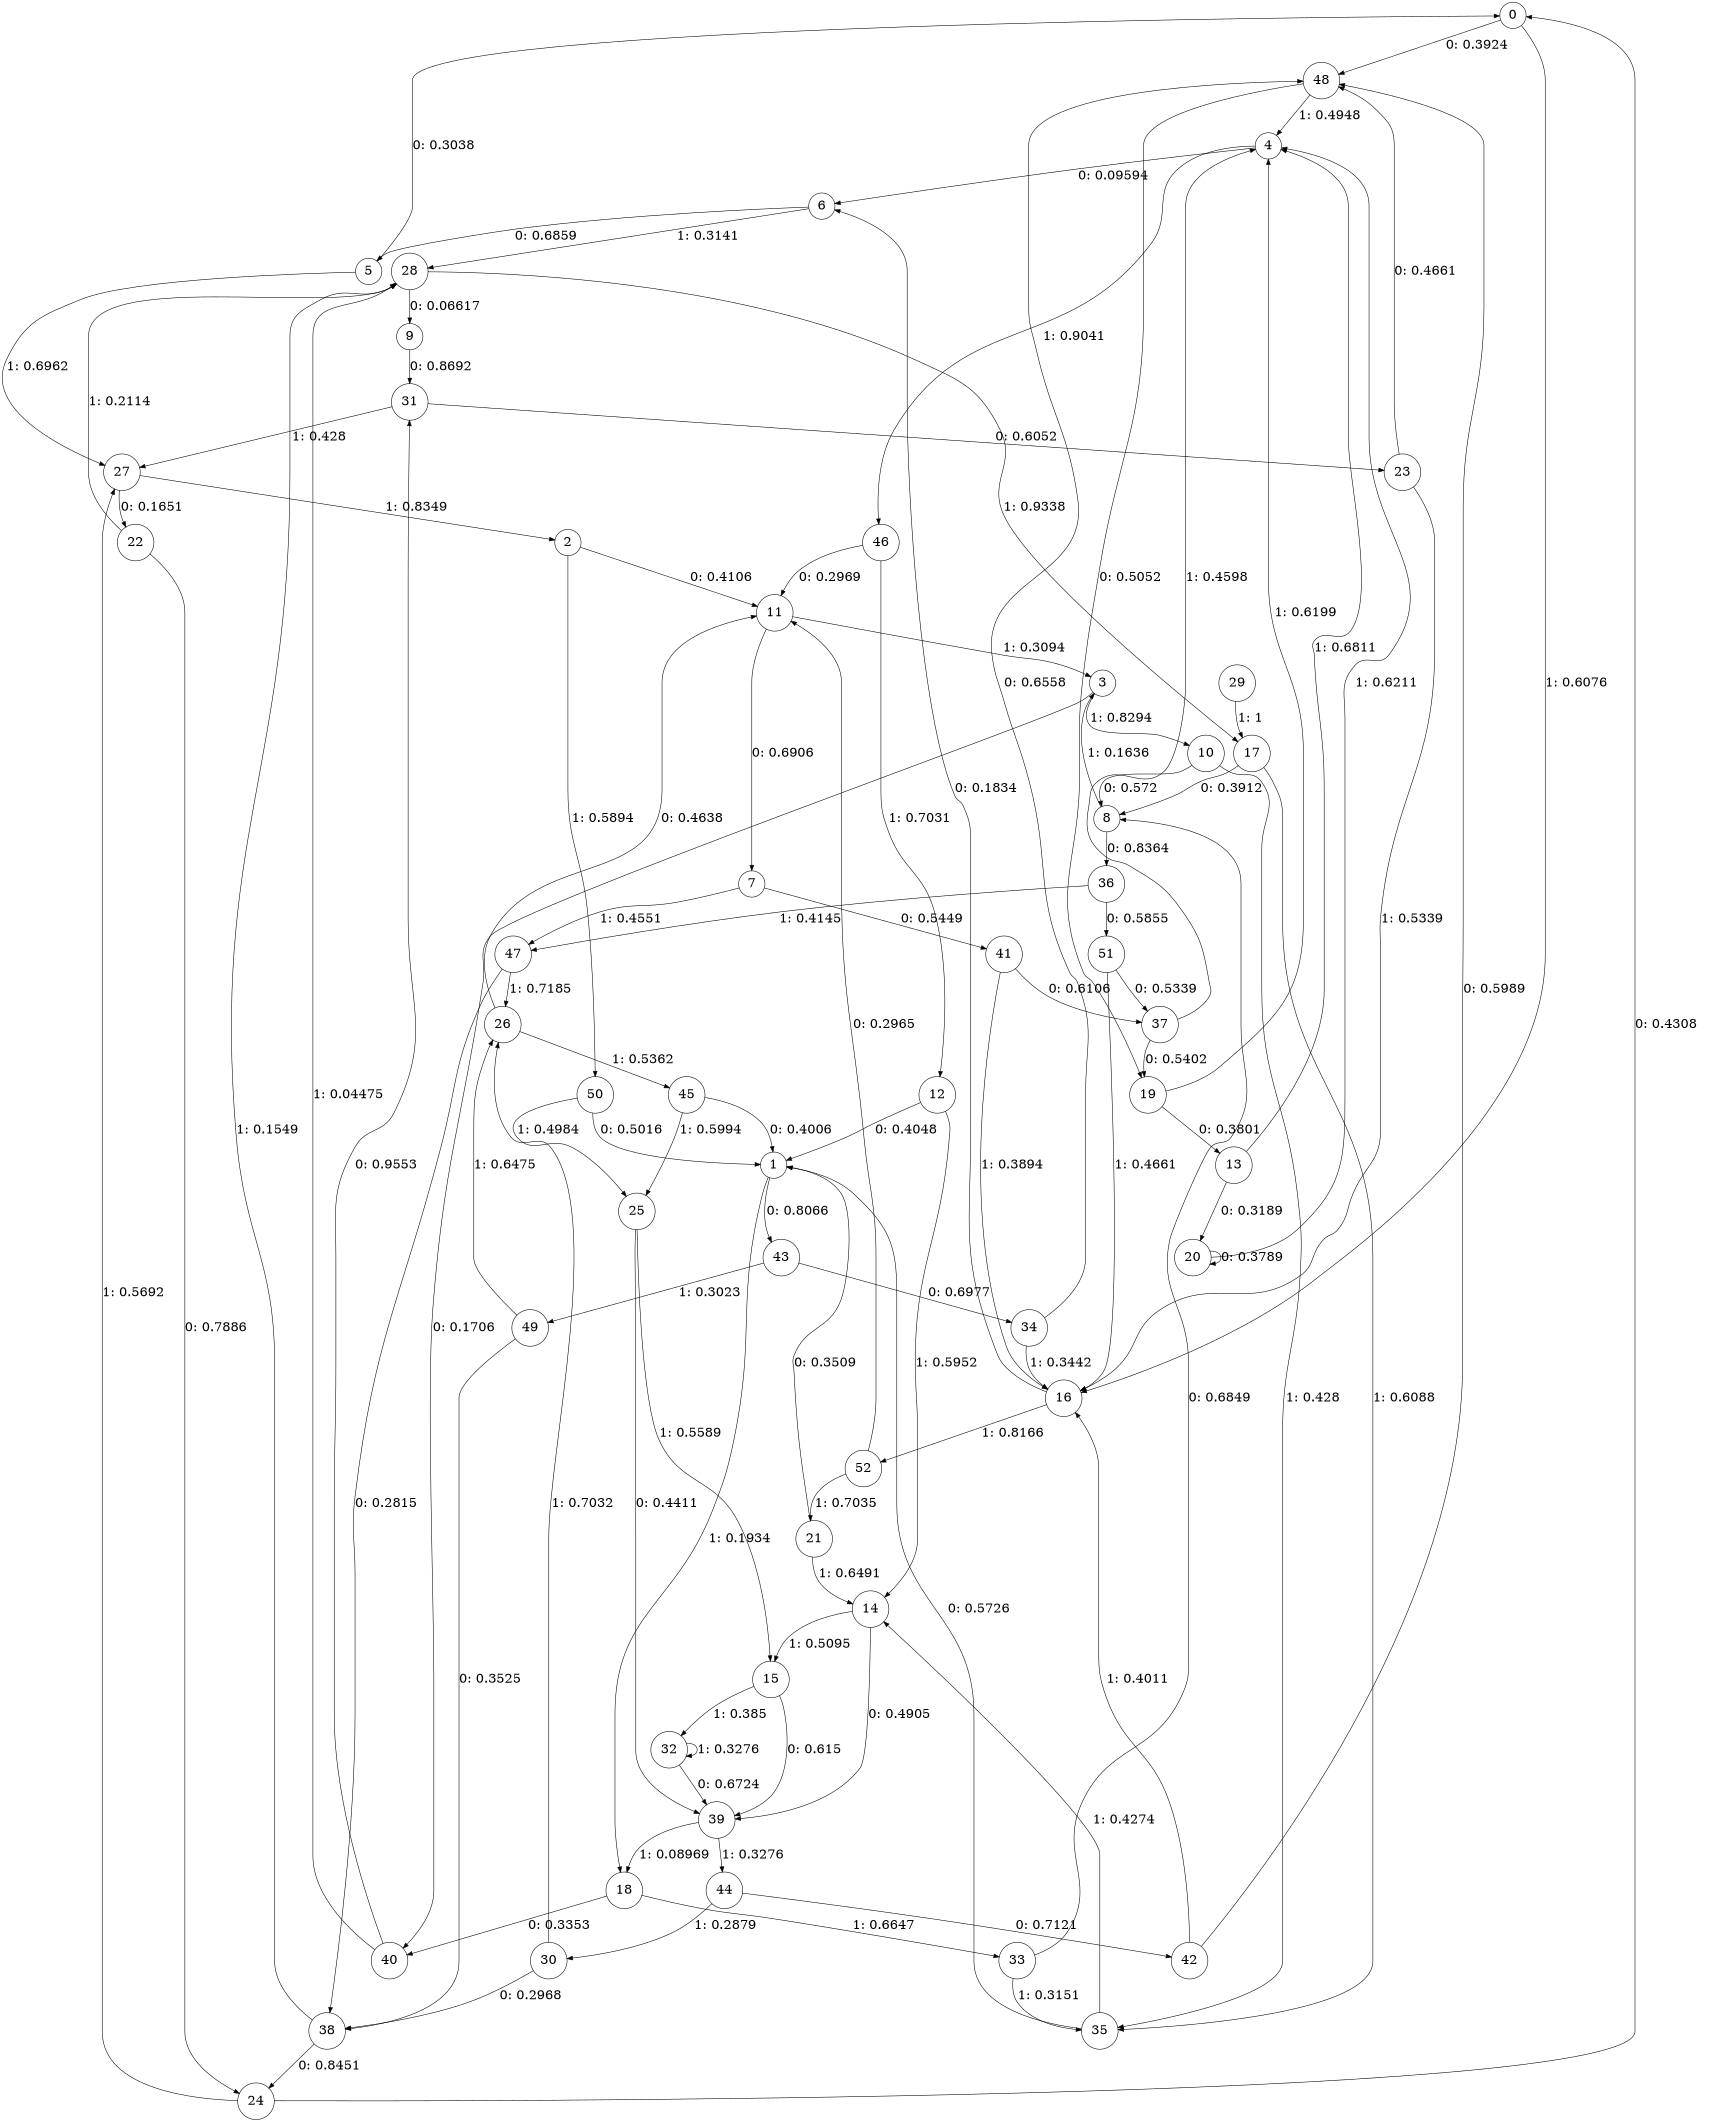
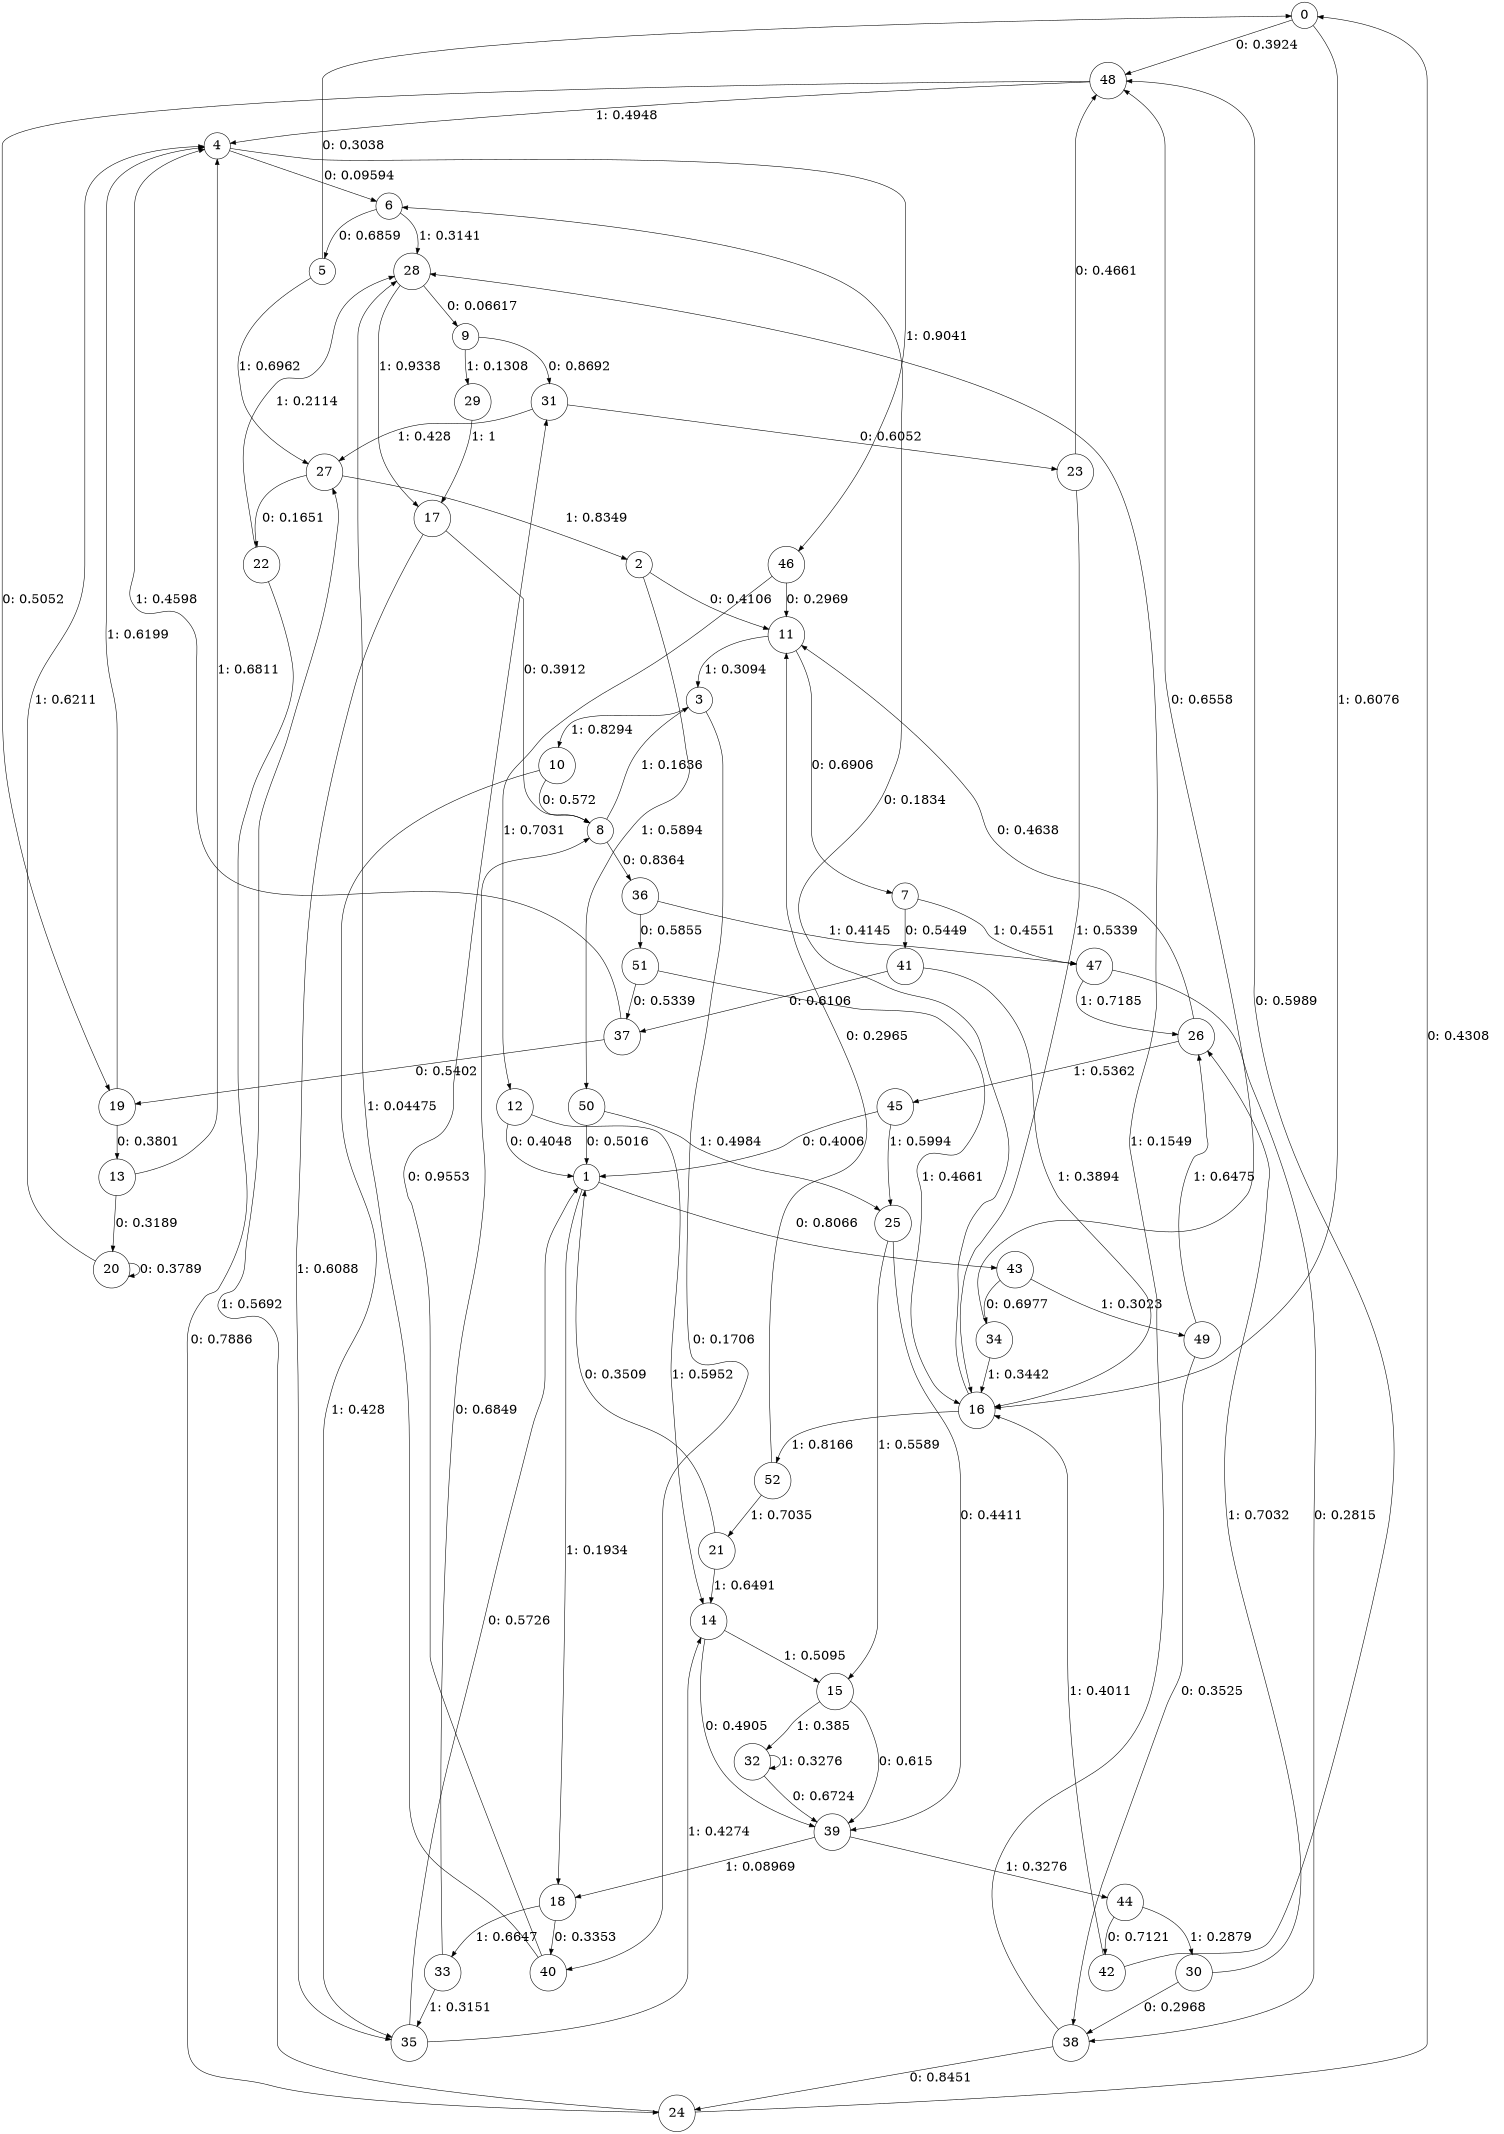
none -> (465, 364)
